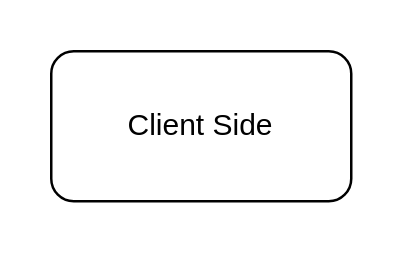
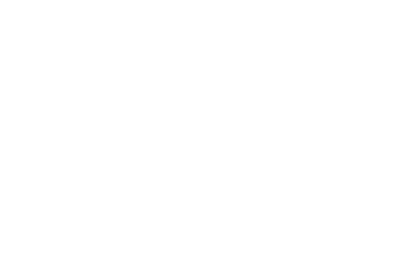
(201, 126) -> none
